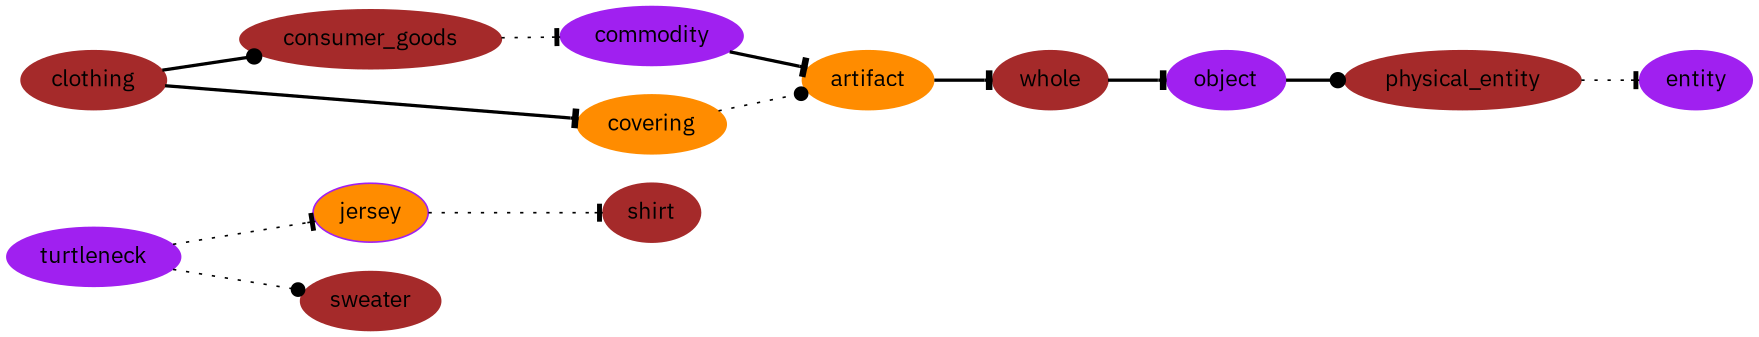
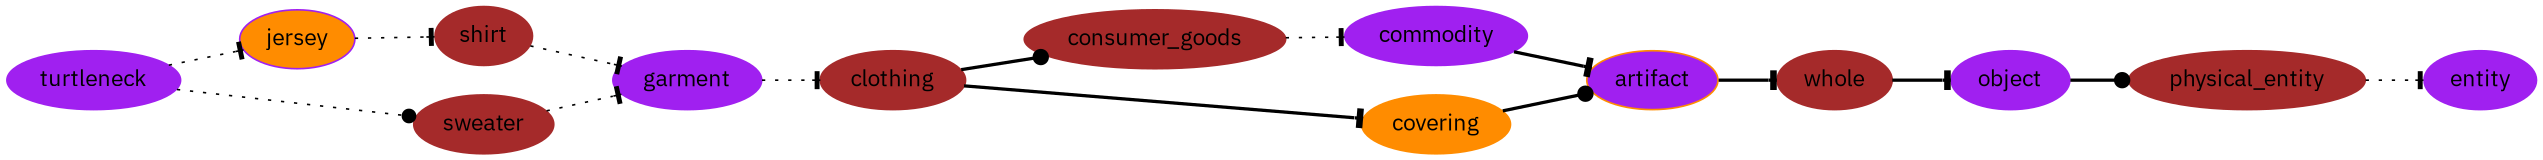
none -> (687, 80)
(868, 80) -> (1652, 80)
(756, 103) -> (1541, 103)
